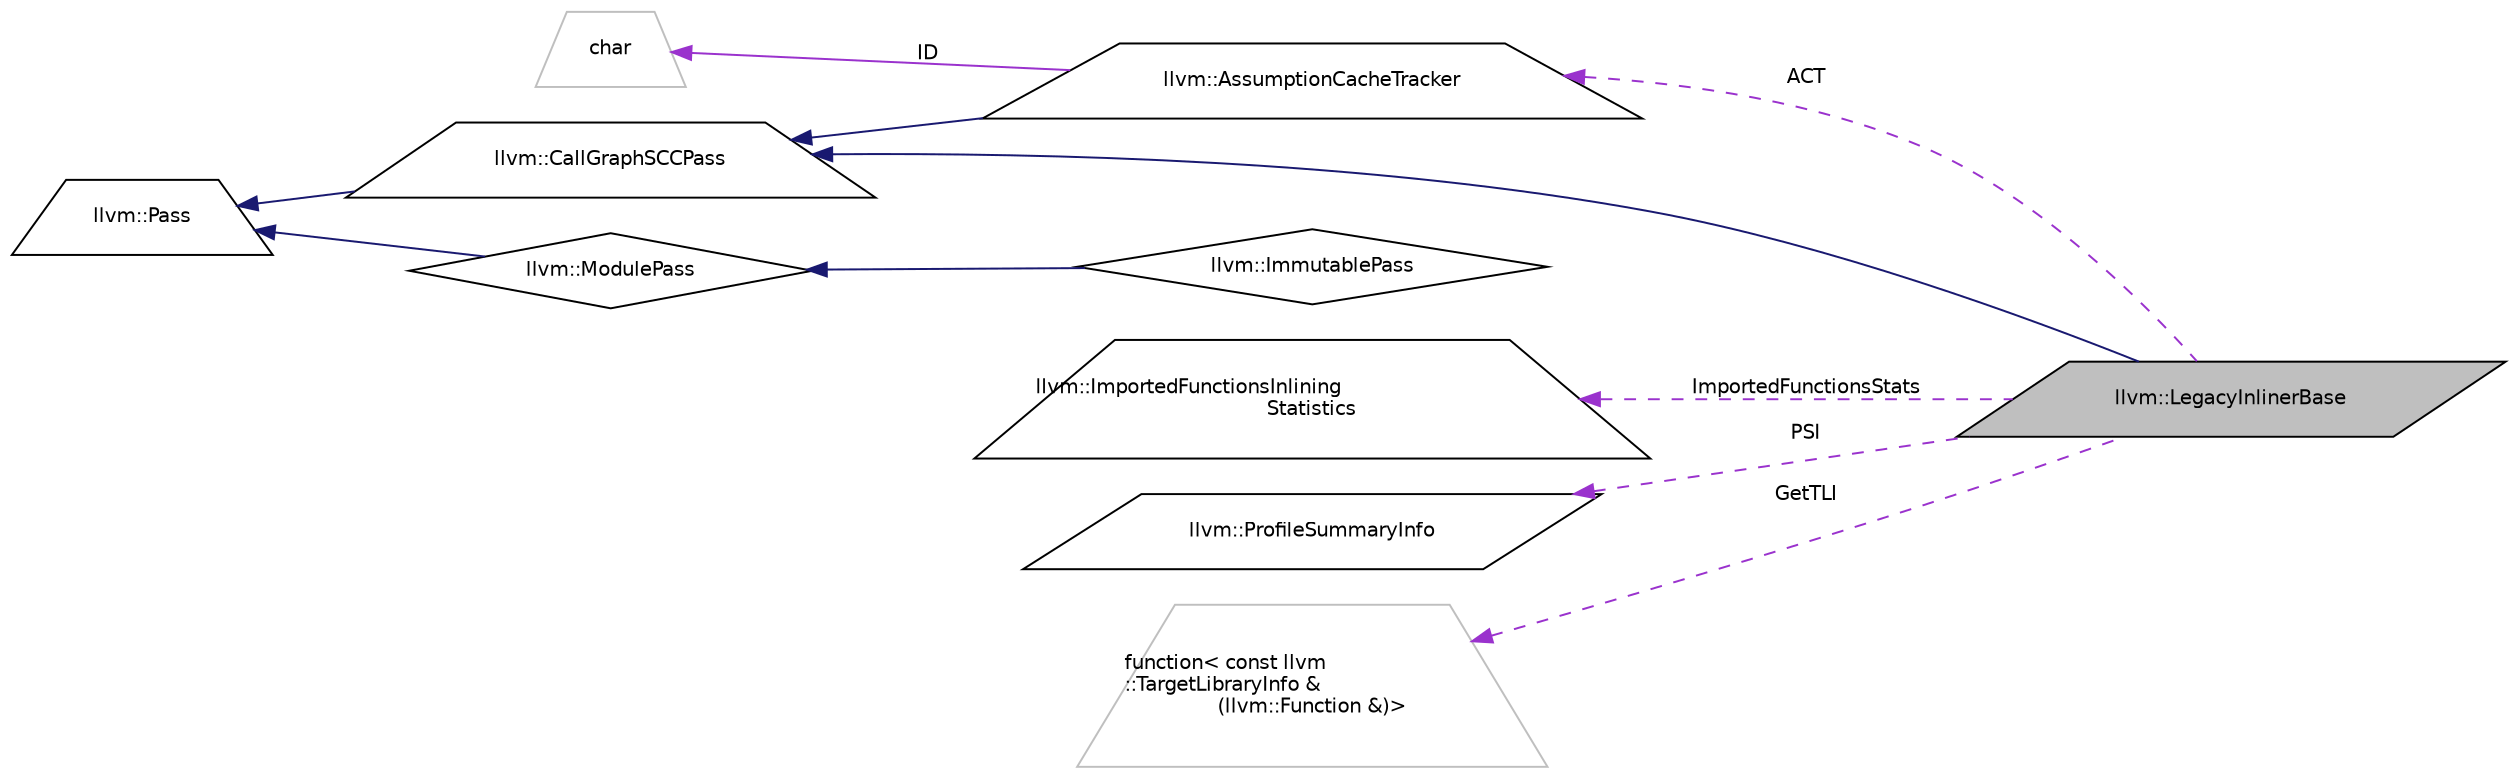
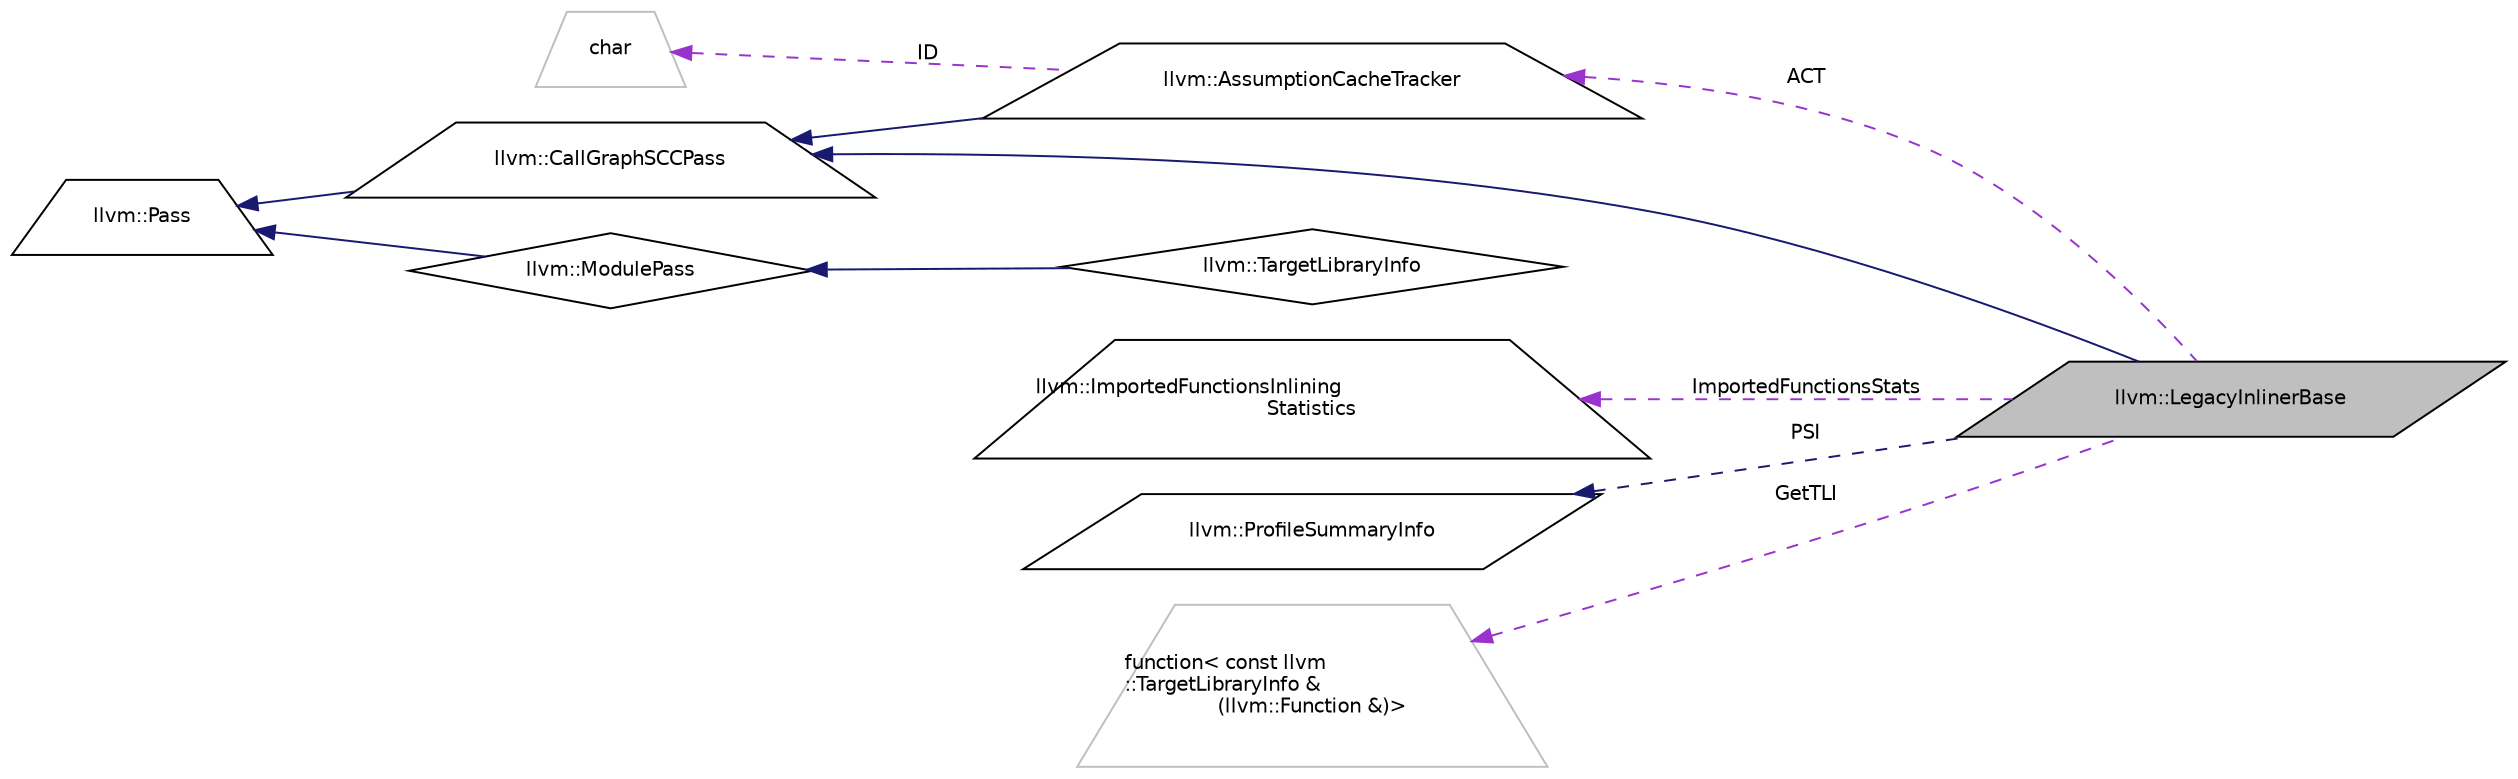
(881, 62) -> (881, 62)
(1312, 267) -> (1312, 267)
(1782, 464) -> (1782, 464)
